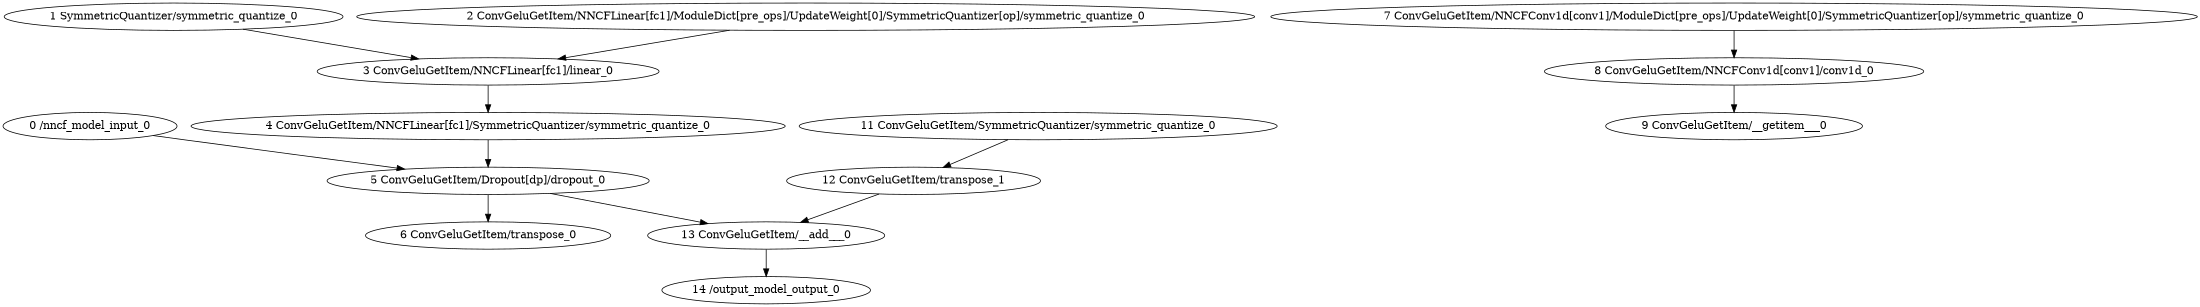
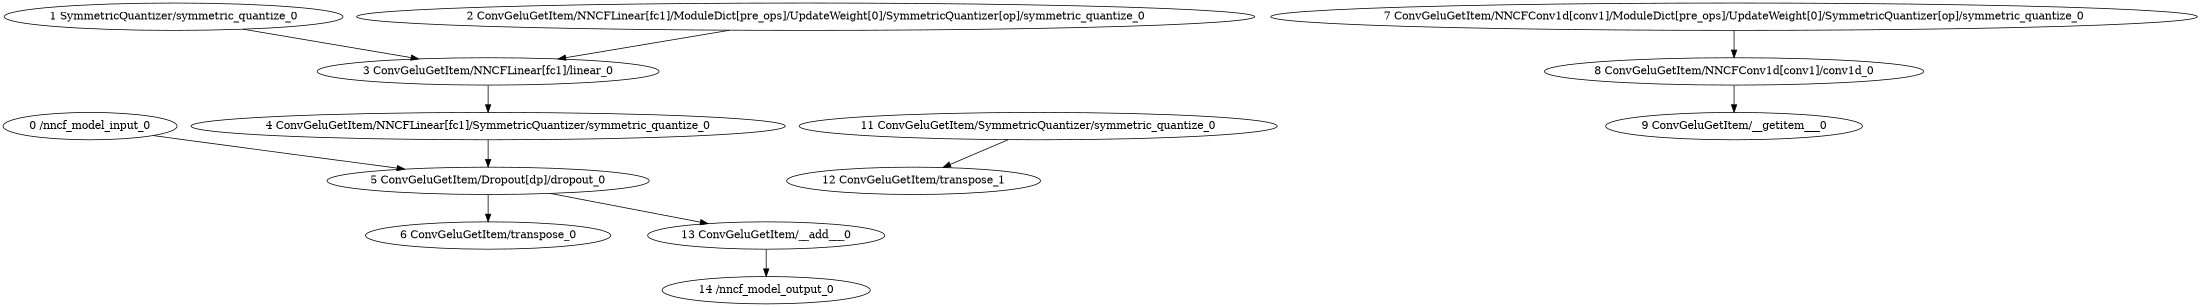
(843, 207) -> none
(766, 290) -> (766, 290)
